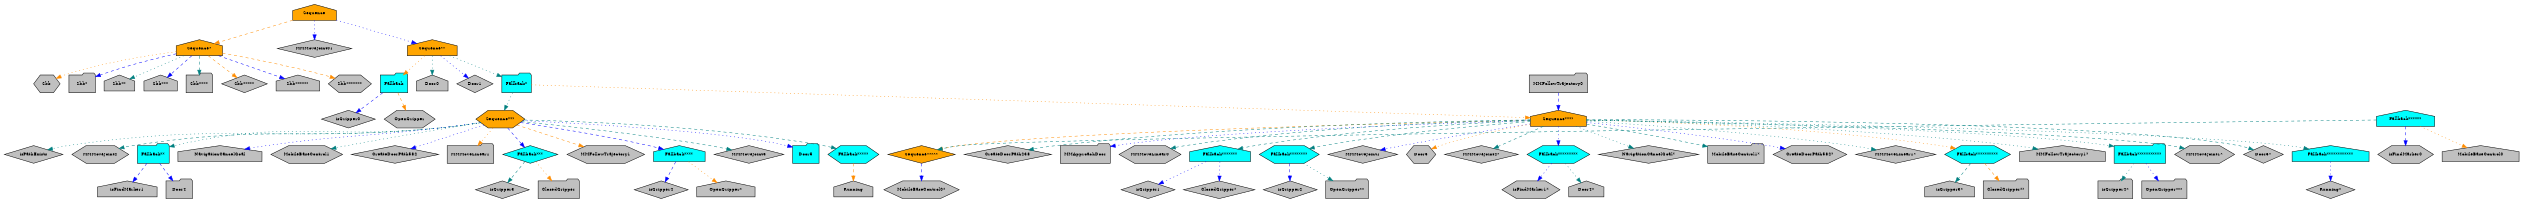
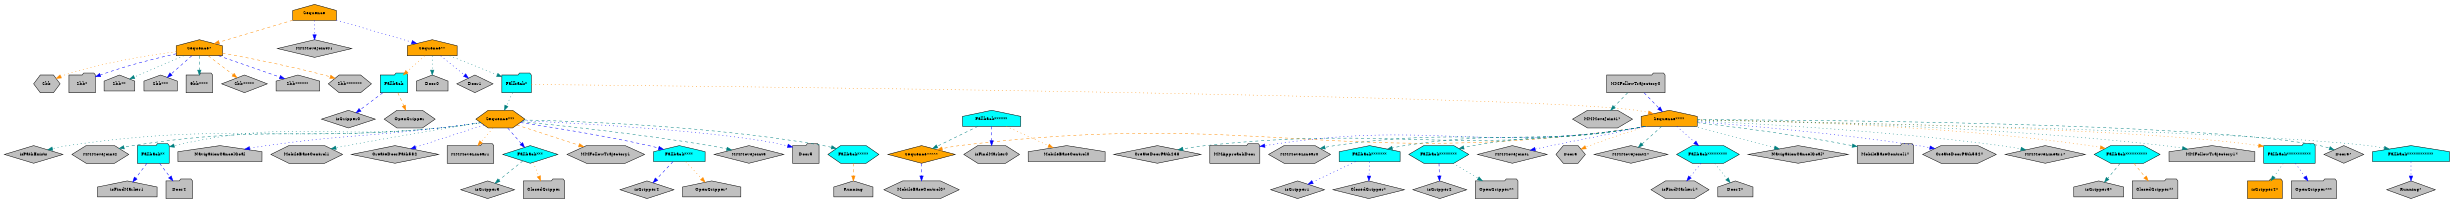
(199, 84) -> (199, 84)
(1848, 128) -> (1978, 127)
(2032, 134) -> (1621, 100)
(806, 154) -> (806, 154)
(2115, 190) -> (2265, 190)
